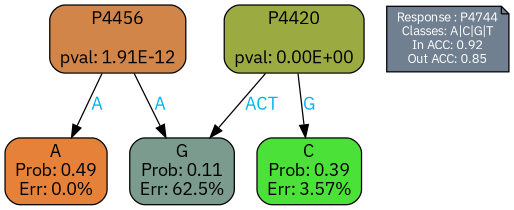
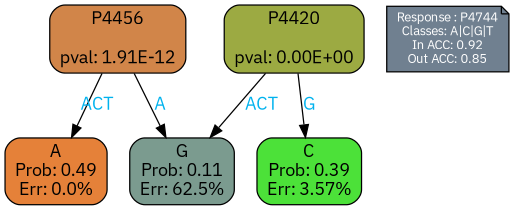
(98, 105) -> (98, 105)
